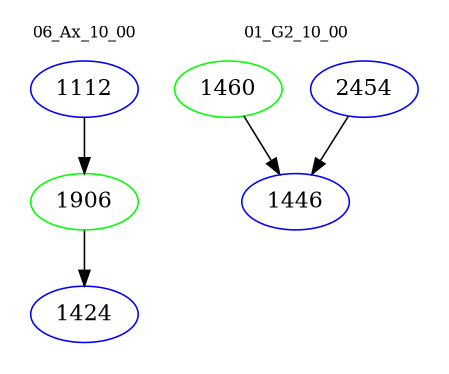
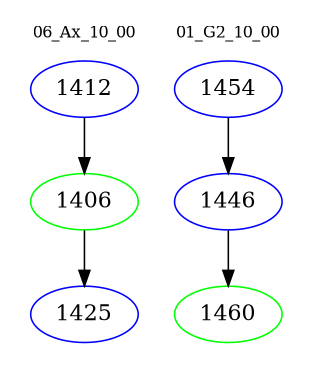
(84, 89) -> (84, 89)
(364, 89) -> (228, 89)
(258, 138) -> (228, 250)
(84, 202) -> (84, 202)
(84, 314) -> (84, 314)
